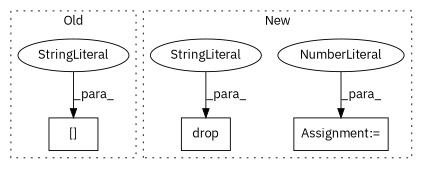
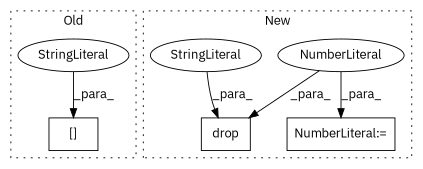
none -> (288, 92)
(341, 134) -> (341, 134)
